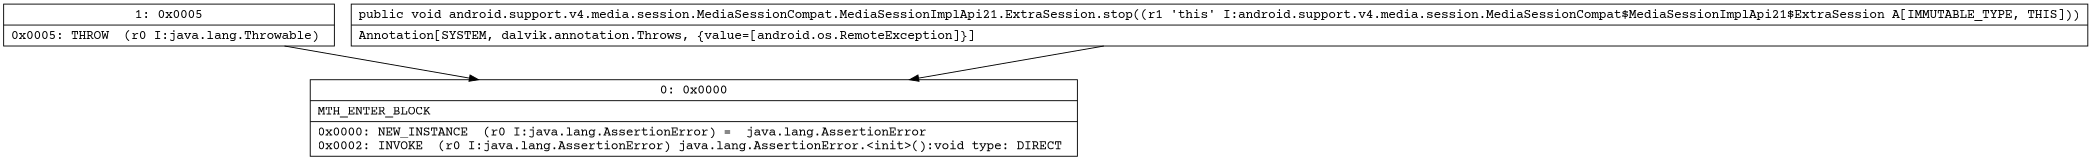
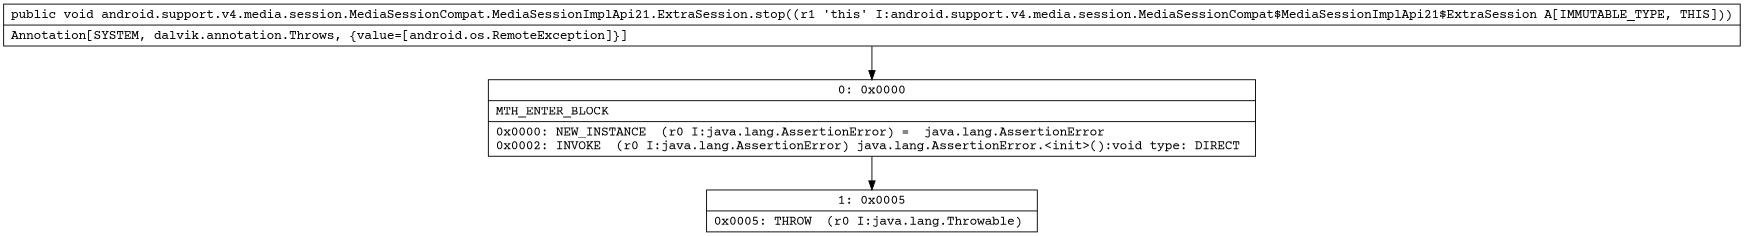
(377, 62) -> (872, 169)
